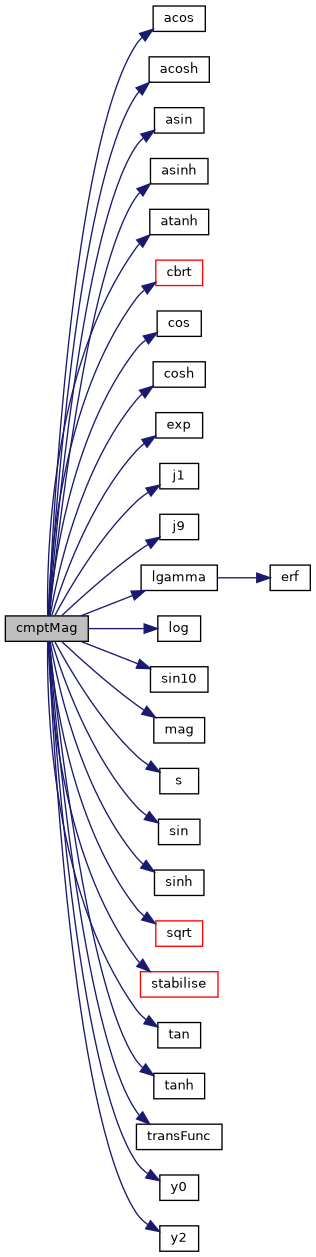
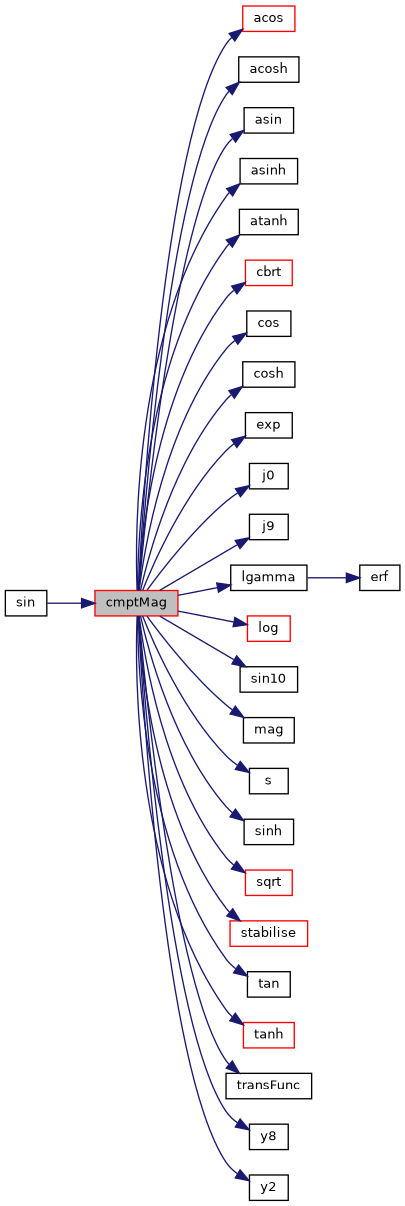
(179, 19) -> (269, 19)
(179, 476) -> (269, 476)
(47, 629) -> (136, 603)
(179, 629) -> (269, 629)
(89, 735) -> (64, 603)
(179, 1086) -> (269, 1035)
(179, 1188) -> (269, 1137)
